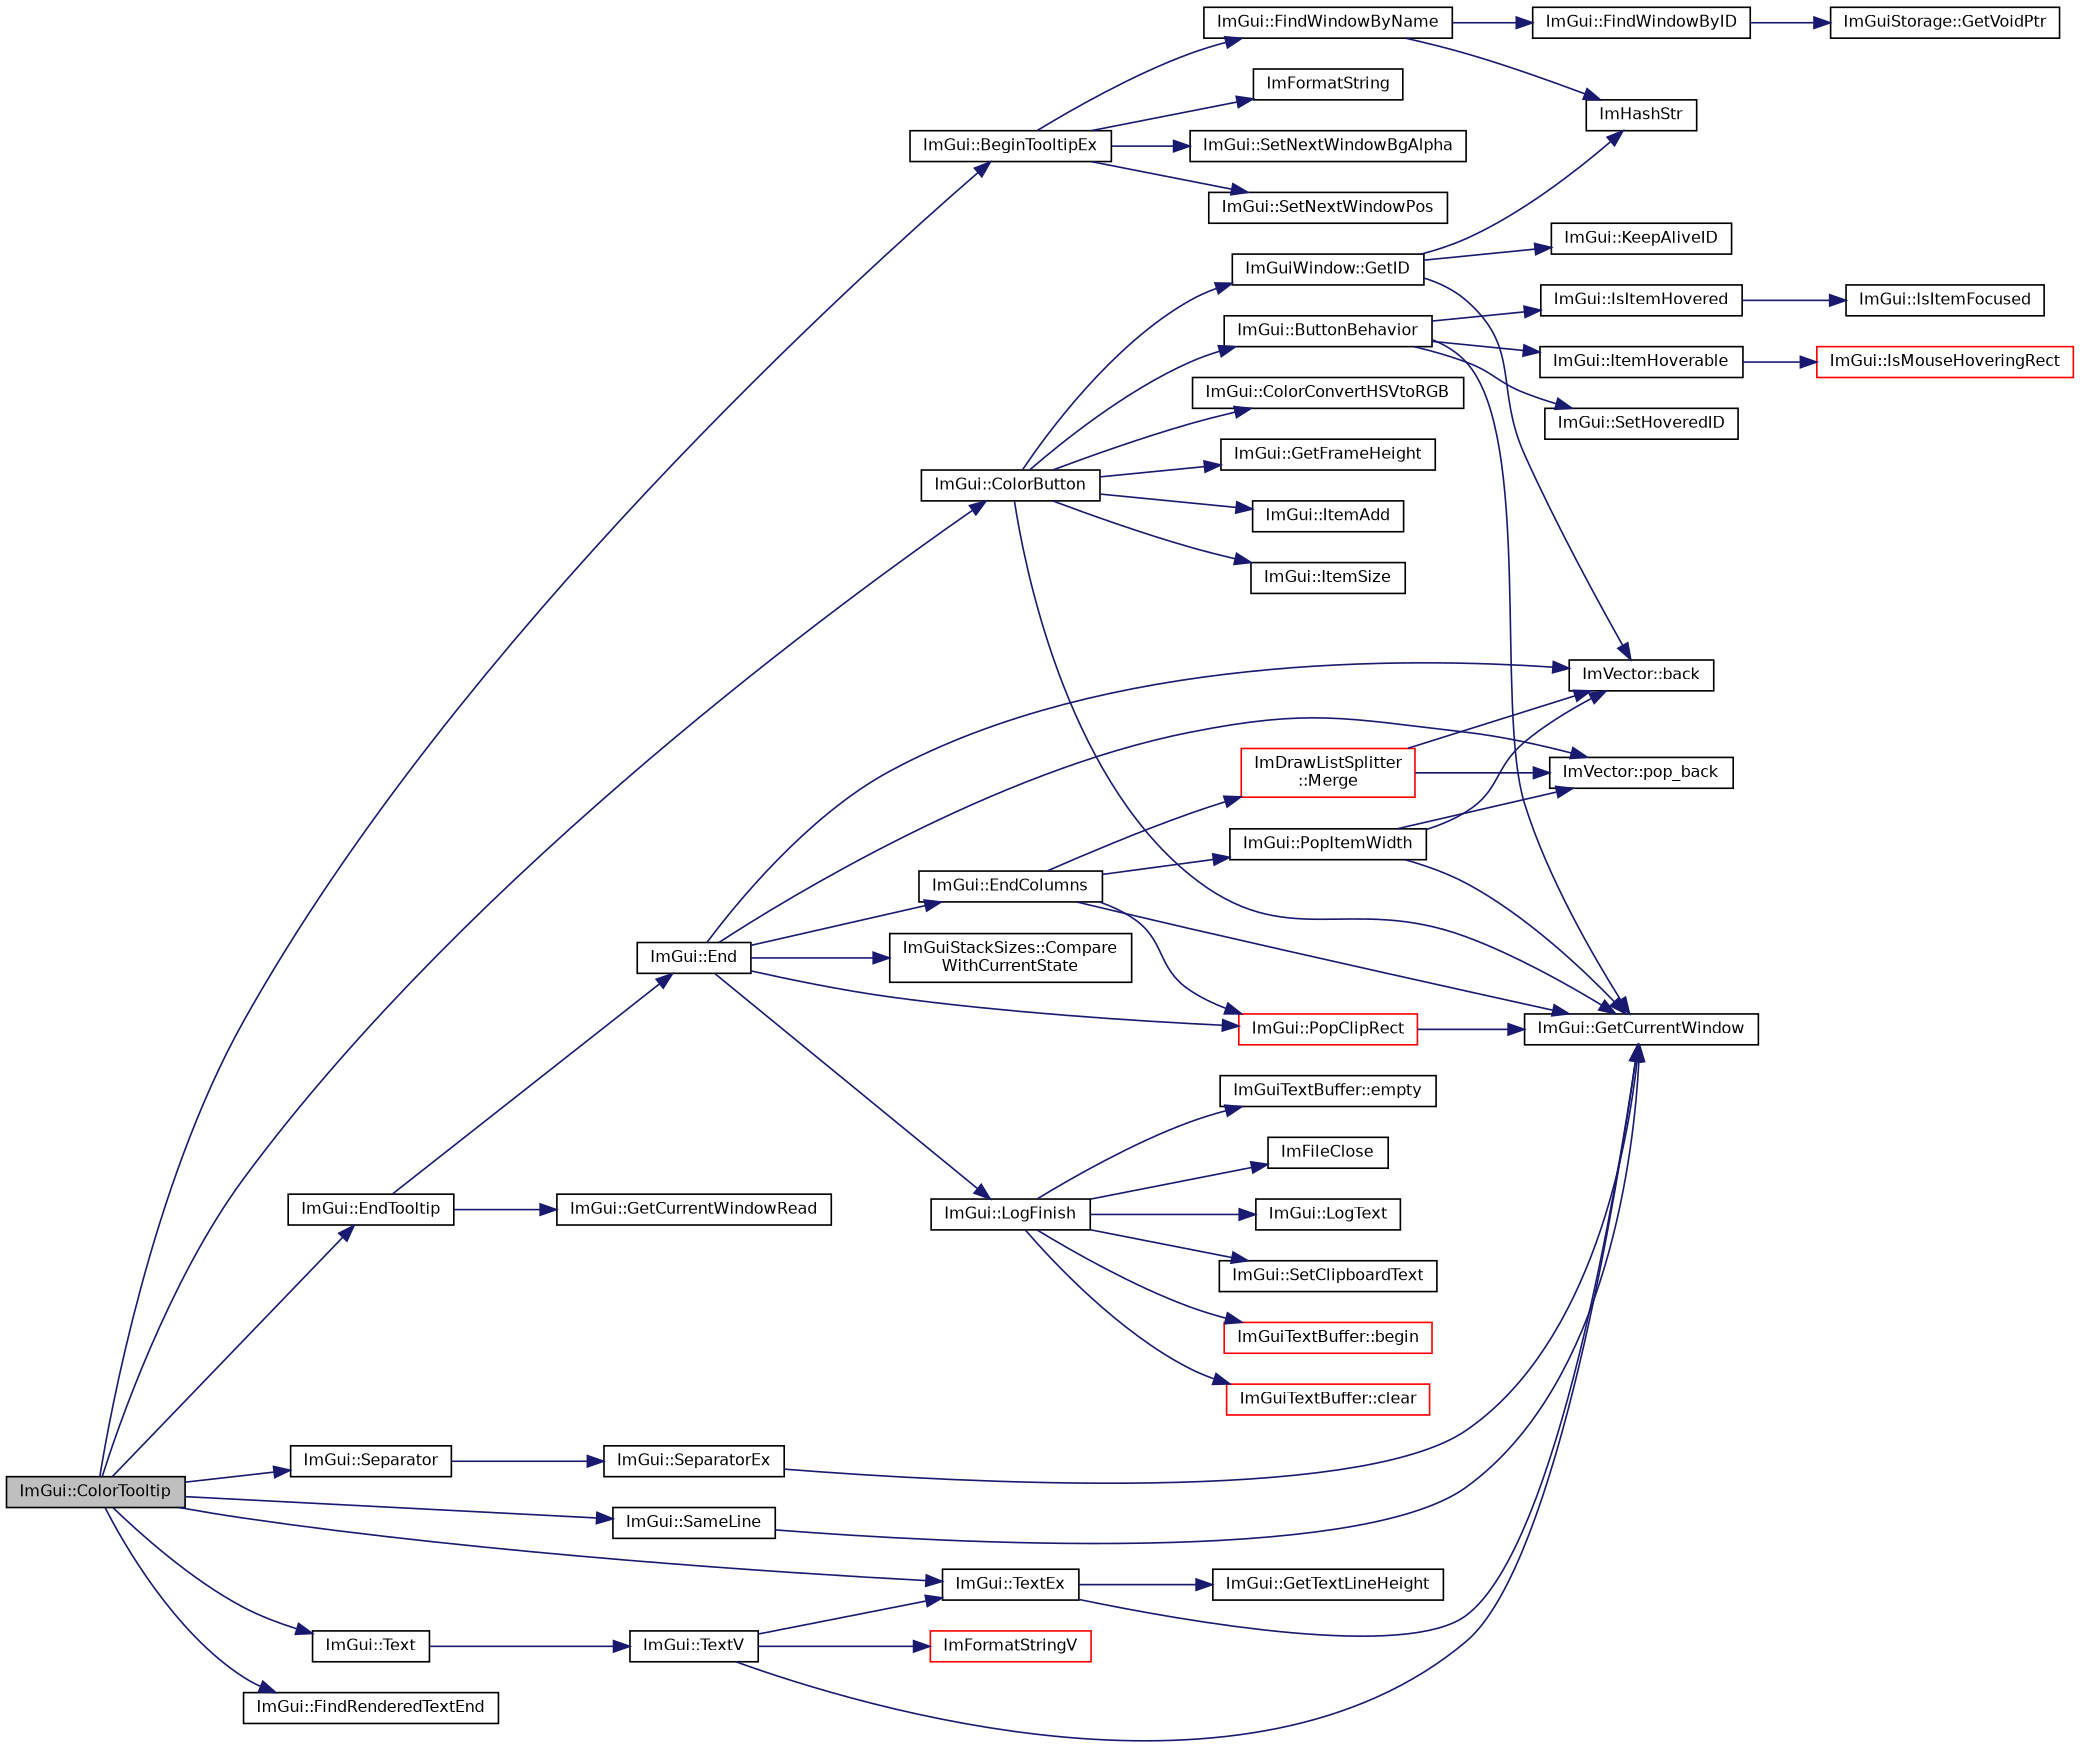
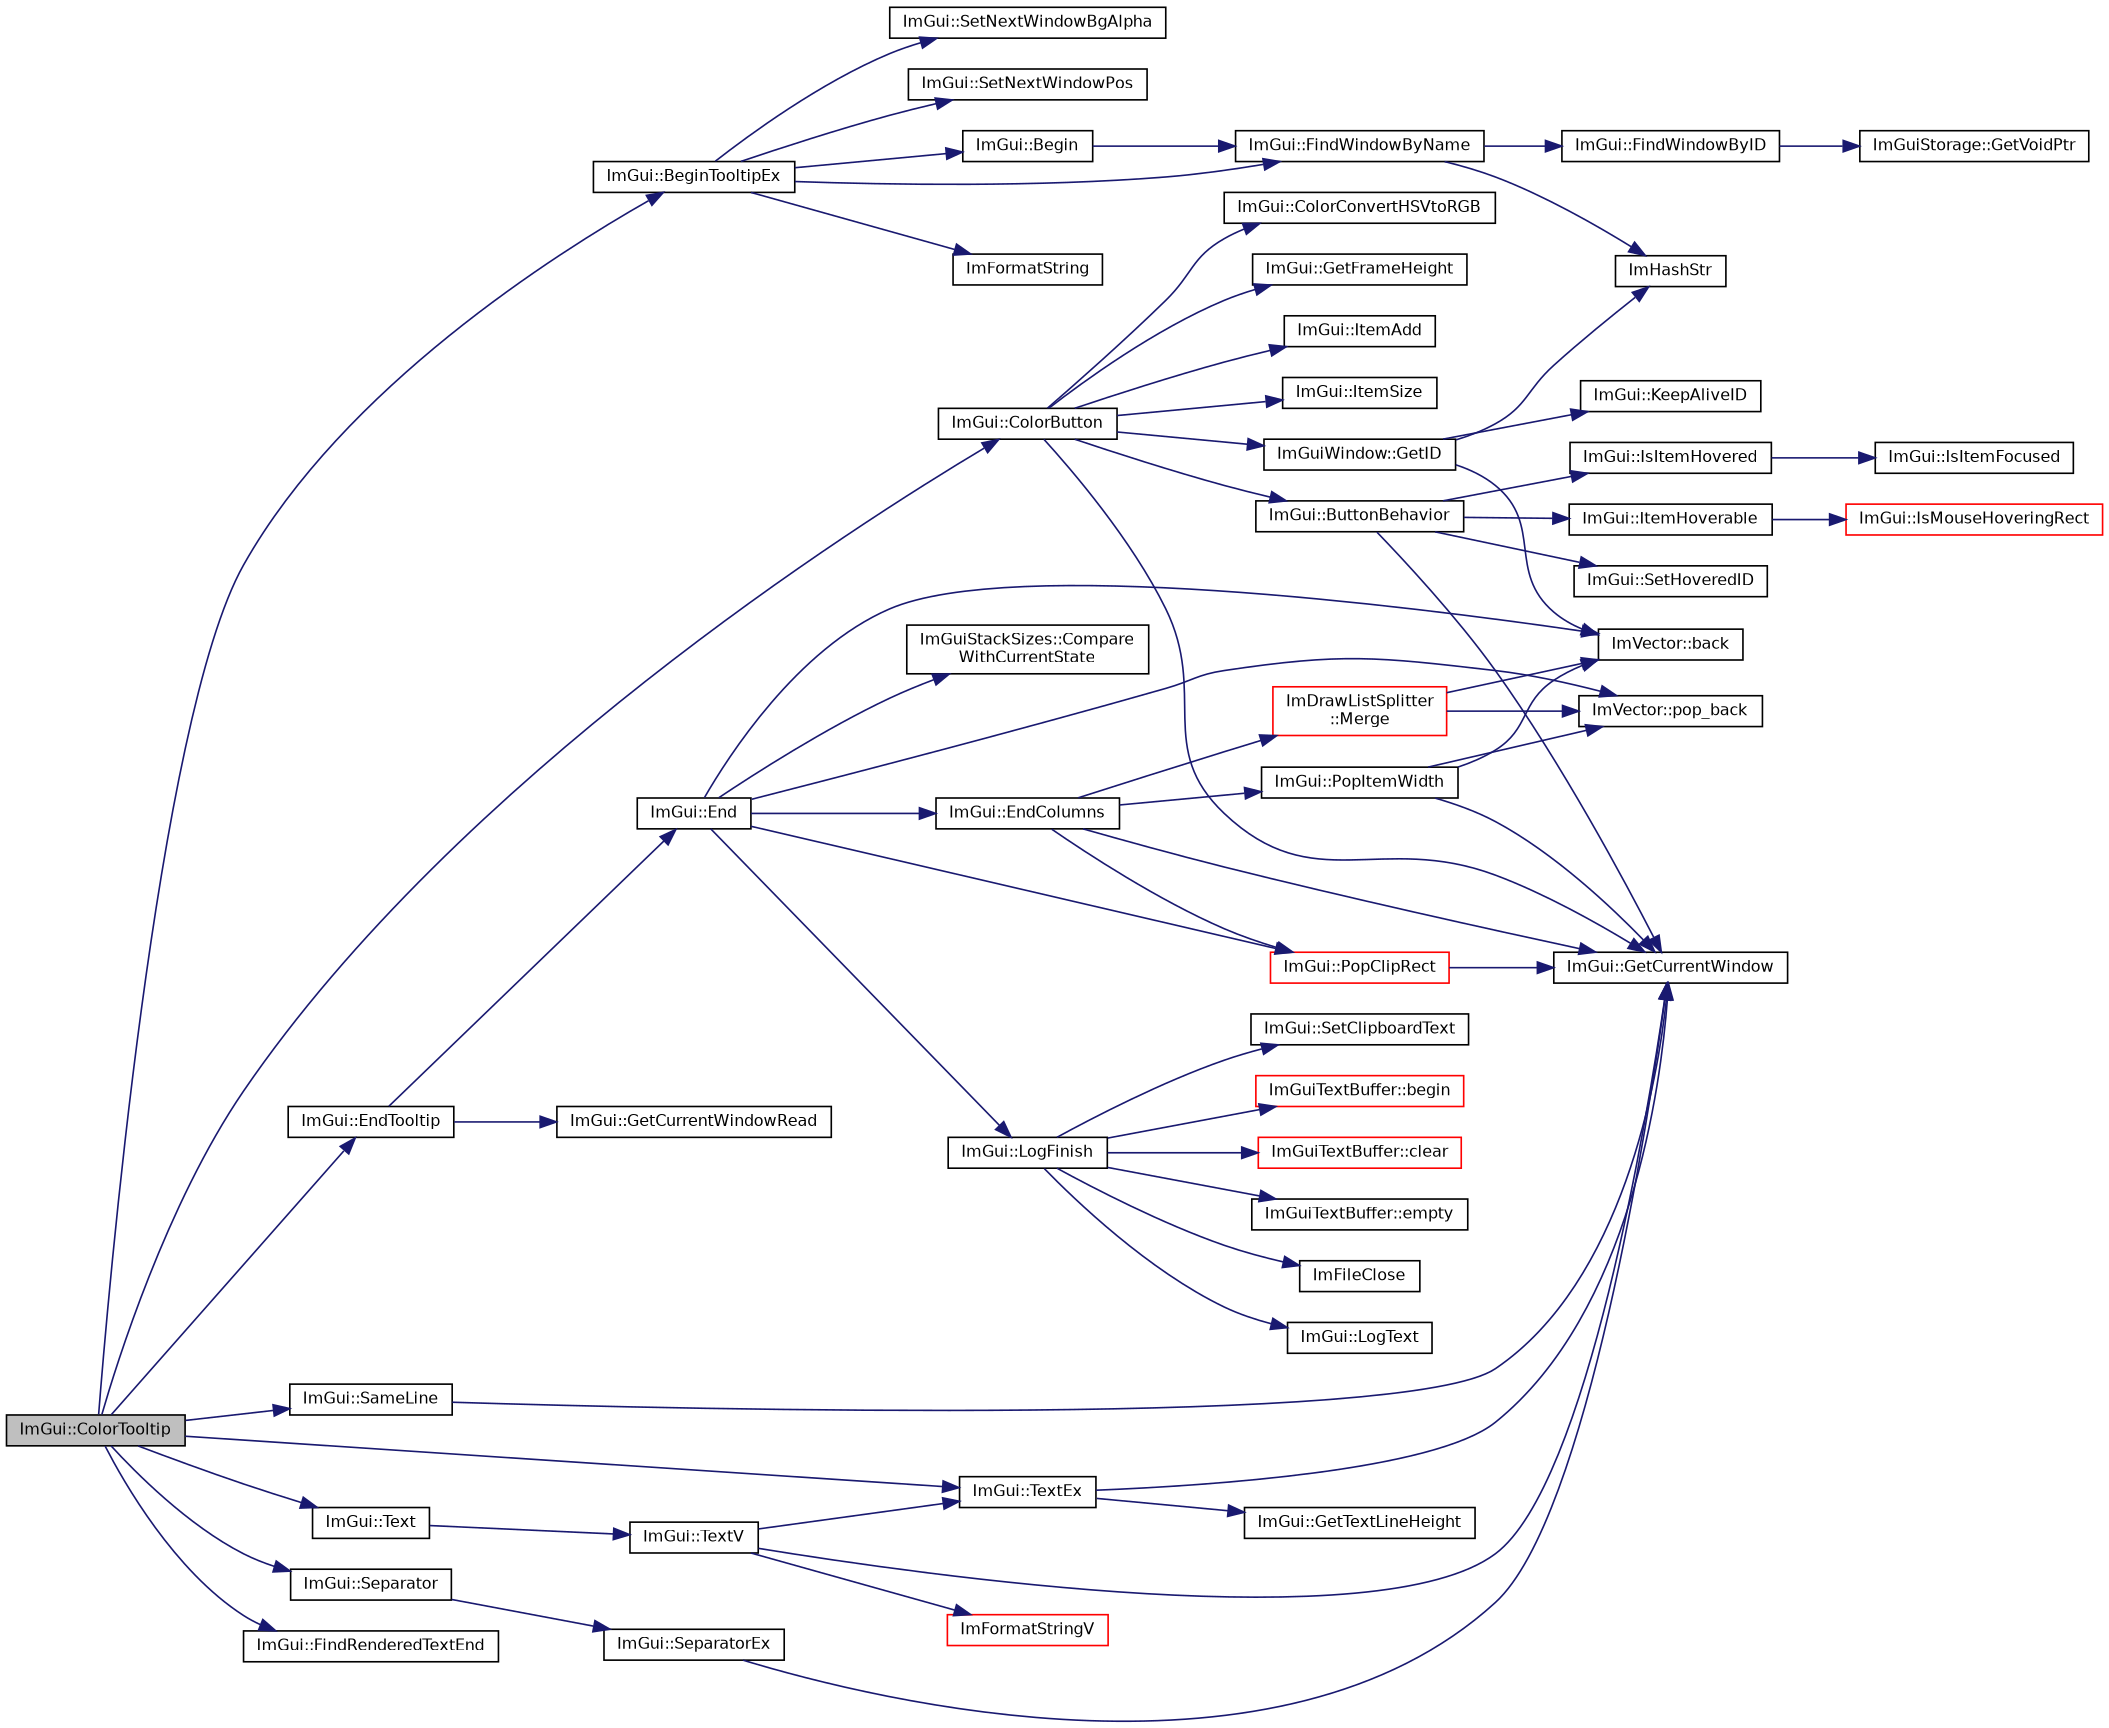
none -> (1028, 146)
